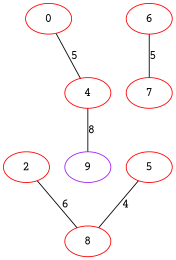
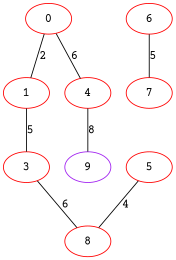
(75, 56) -> (75, 56)
none -> (26, 93)
(26, 167) -> (26, 167)
